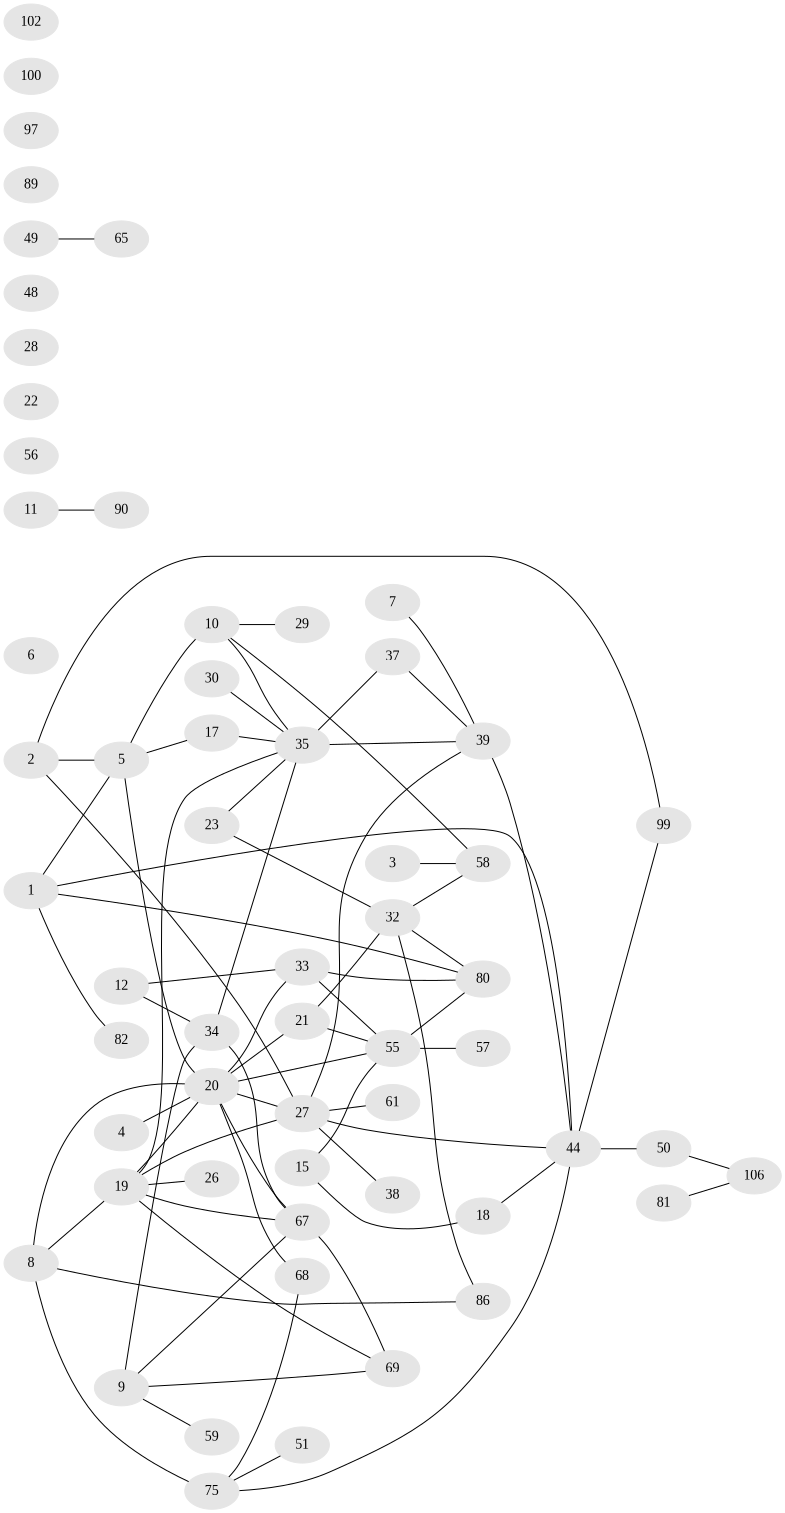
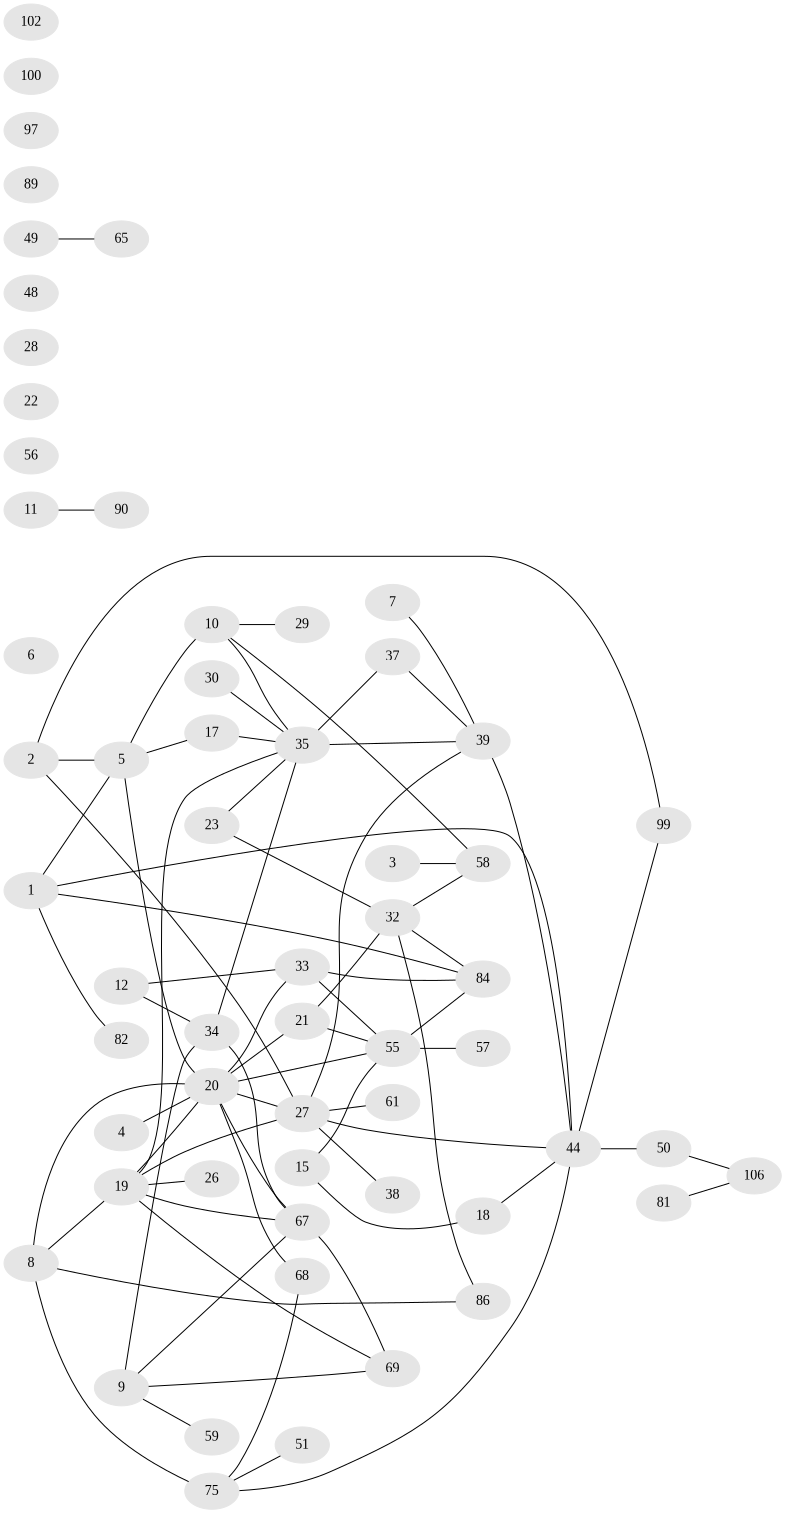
(483, 979) -> (483, 979)
